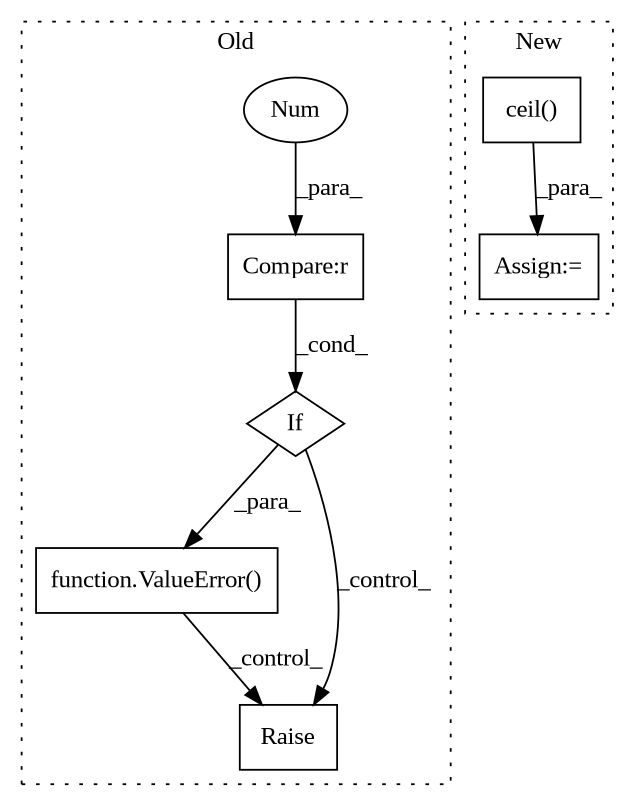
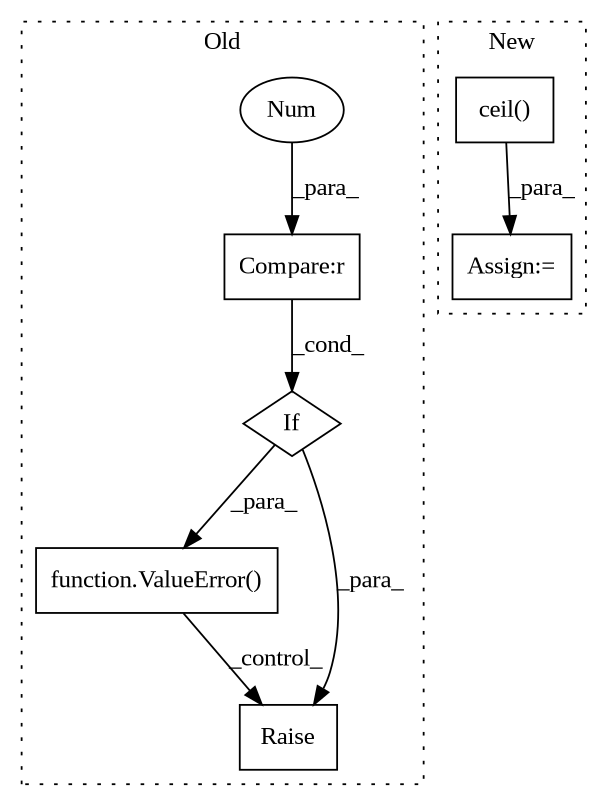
(384, 580) -> (370, 580)
